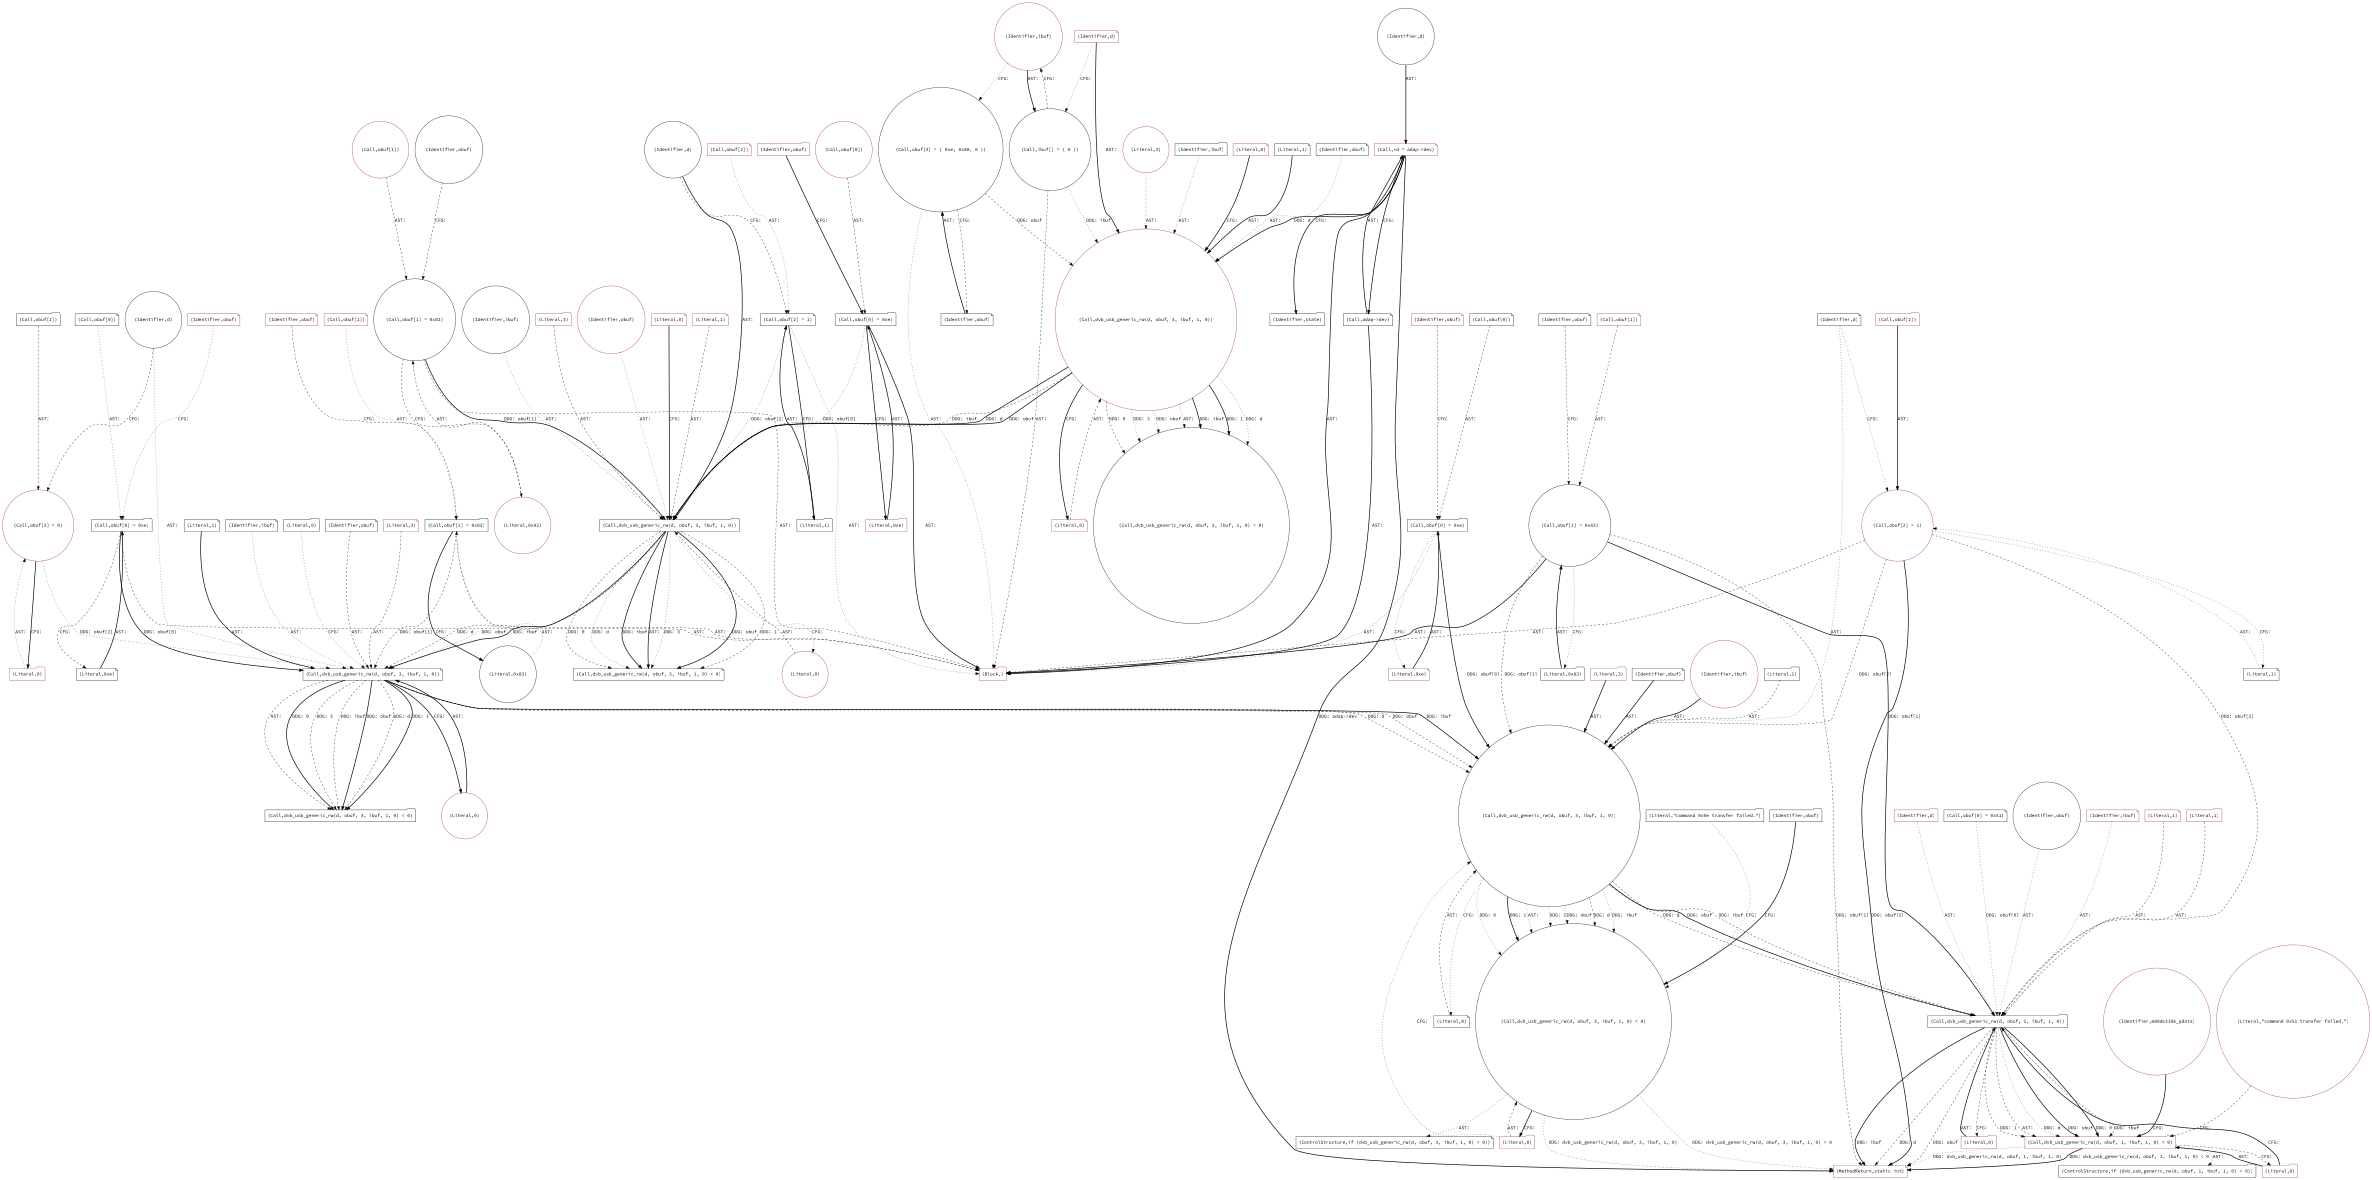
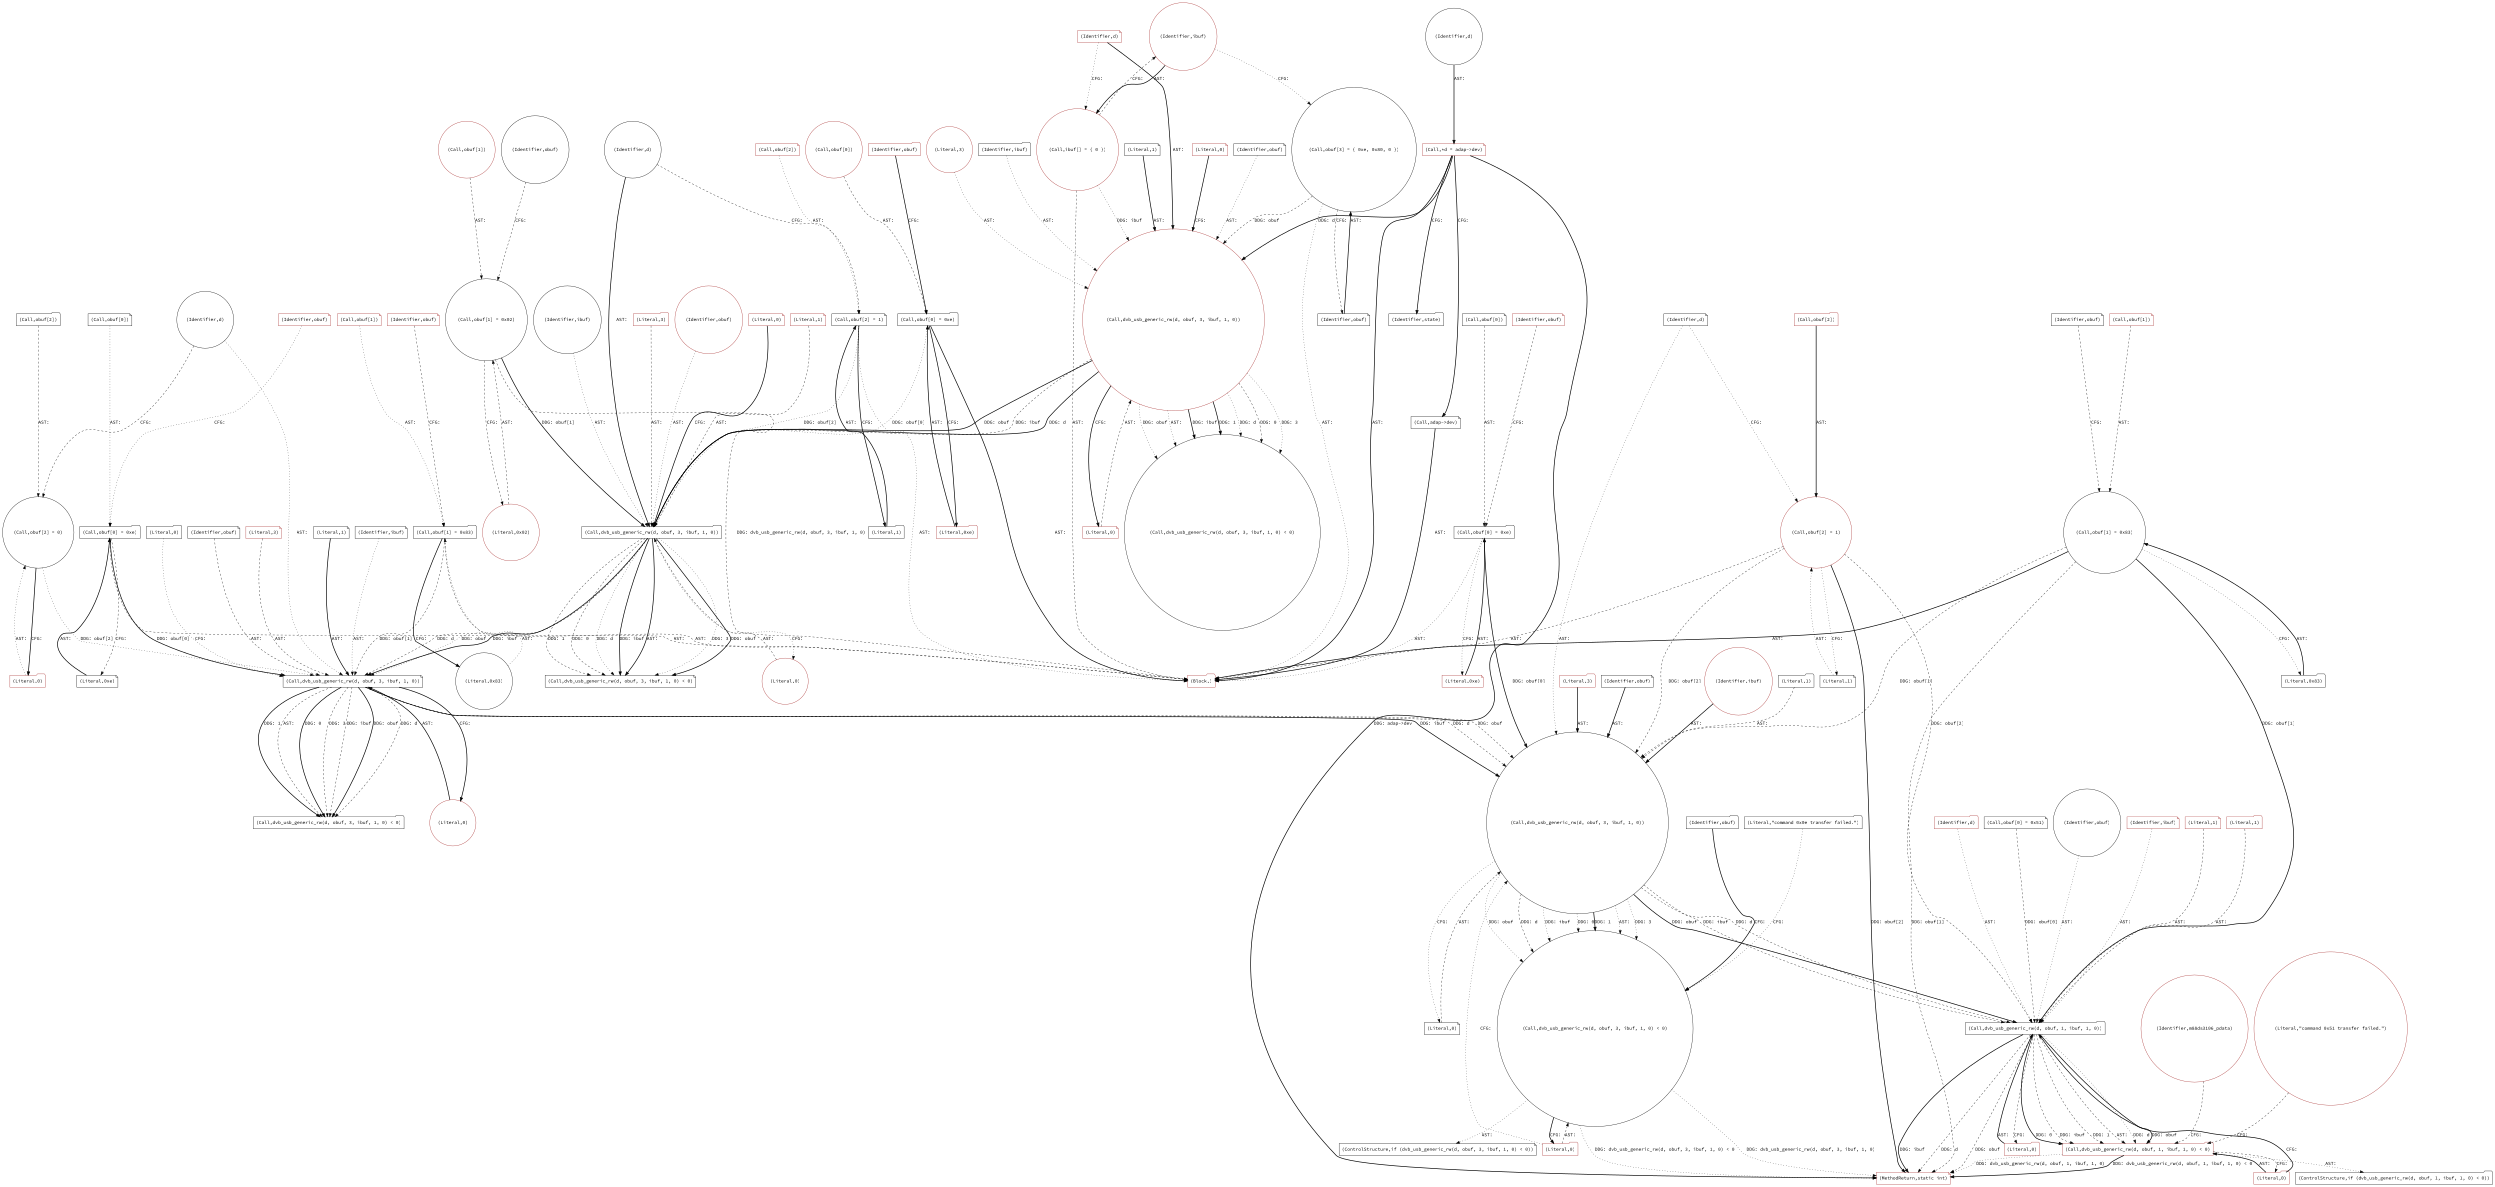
(1050, 150) -> (1078, 150)
(1365, 232) -> none
(38, 525) -> (38, 532)
(787, 525) -> (801, 532)
(1986, 917) -> (2025, 924)
(2161, 1109) -> (2199, 1116)
